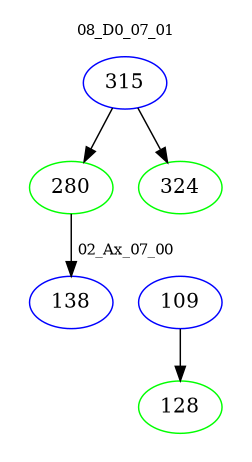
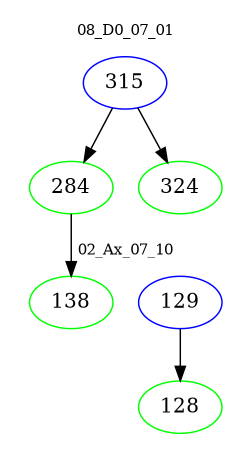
(71, 188) -> (71, 188)
(126, 251) -> (126, 251)
(71, 302) -> (71, 302)
(180, 302) -> (180, 302)
